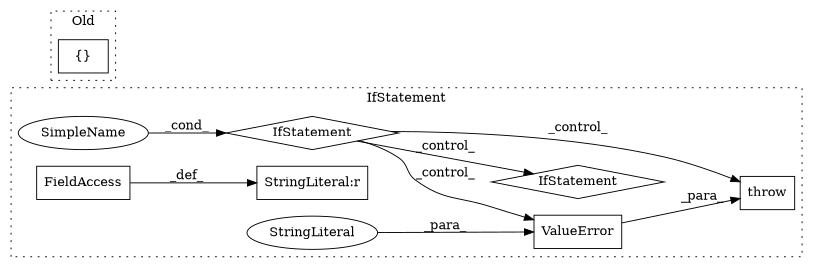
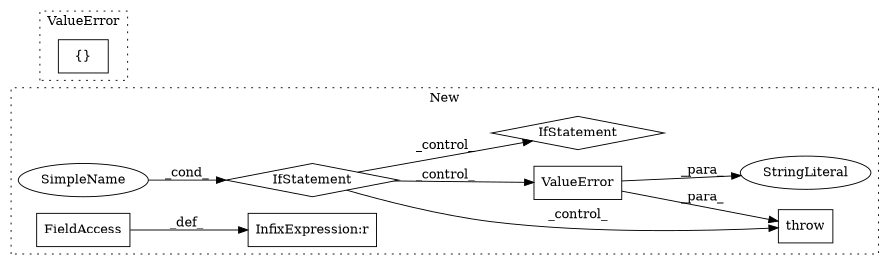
(83, 22) -> (84, 22)
(407, 98) -> (445, 98)
(312, 183) -> (312, 230)
(451, 232) -> (677, 178)
